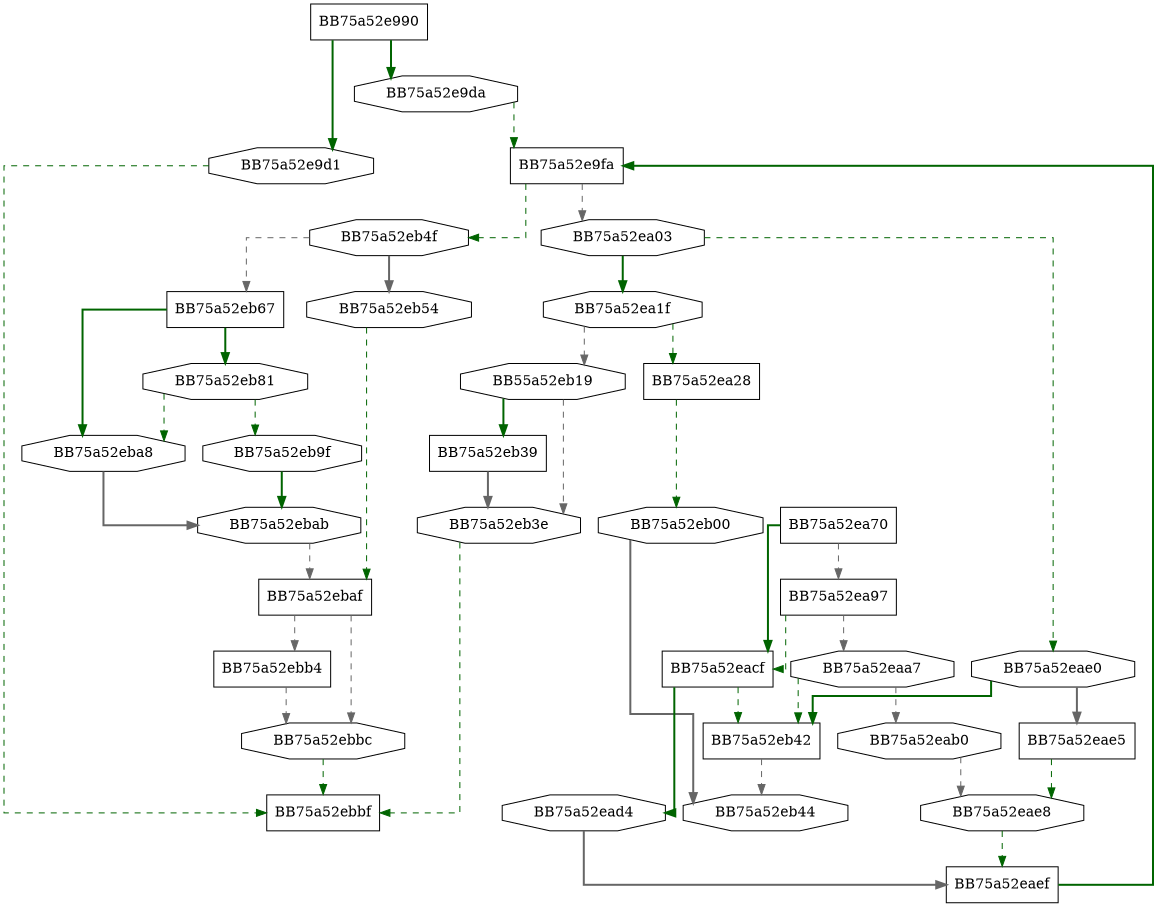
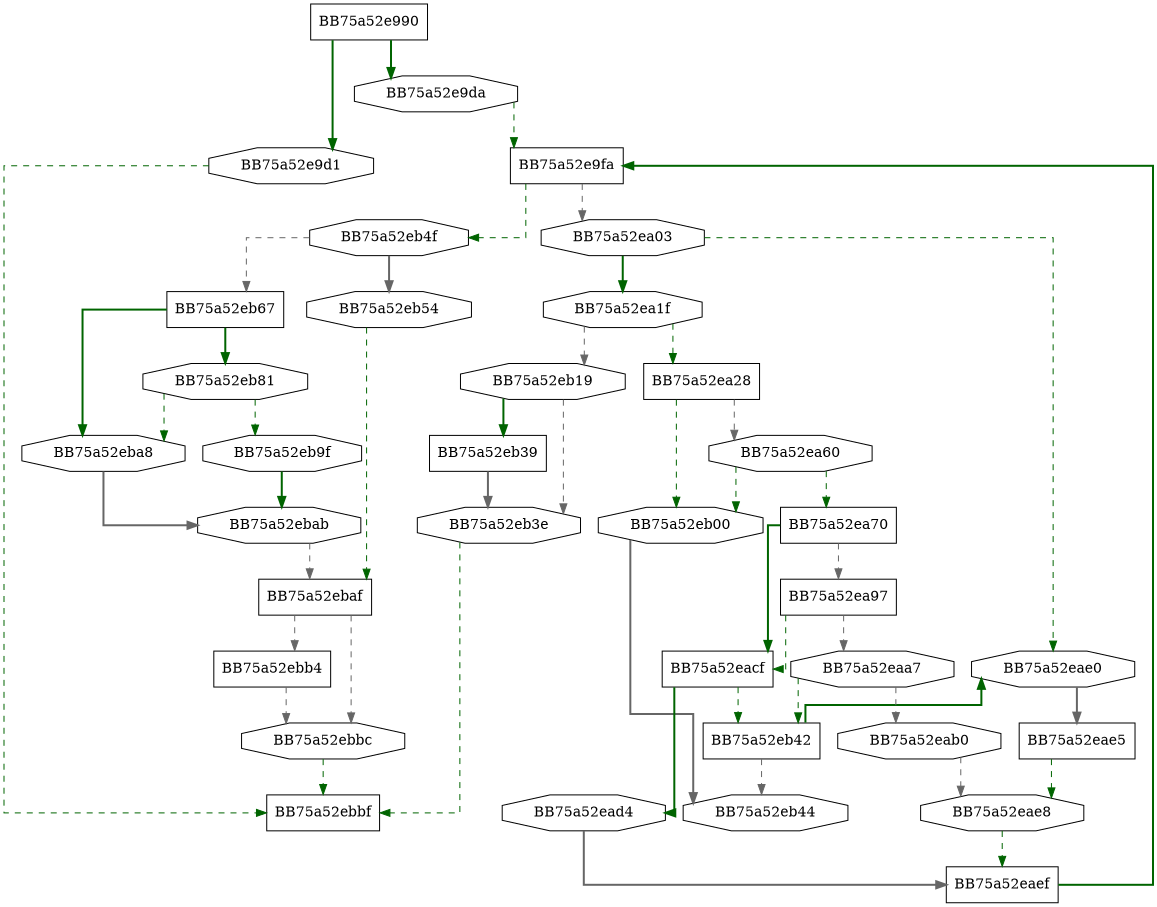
(543, 381) -> (543, 381)
none -> (791, 453)
(906, 696) -> (887, 705)
